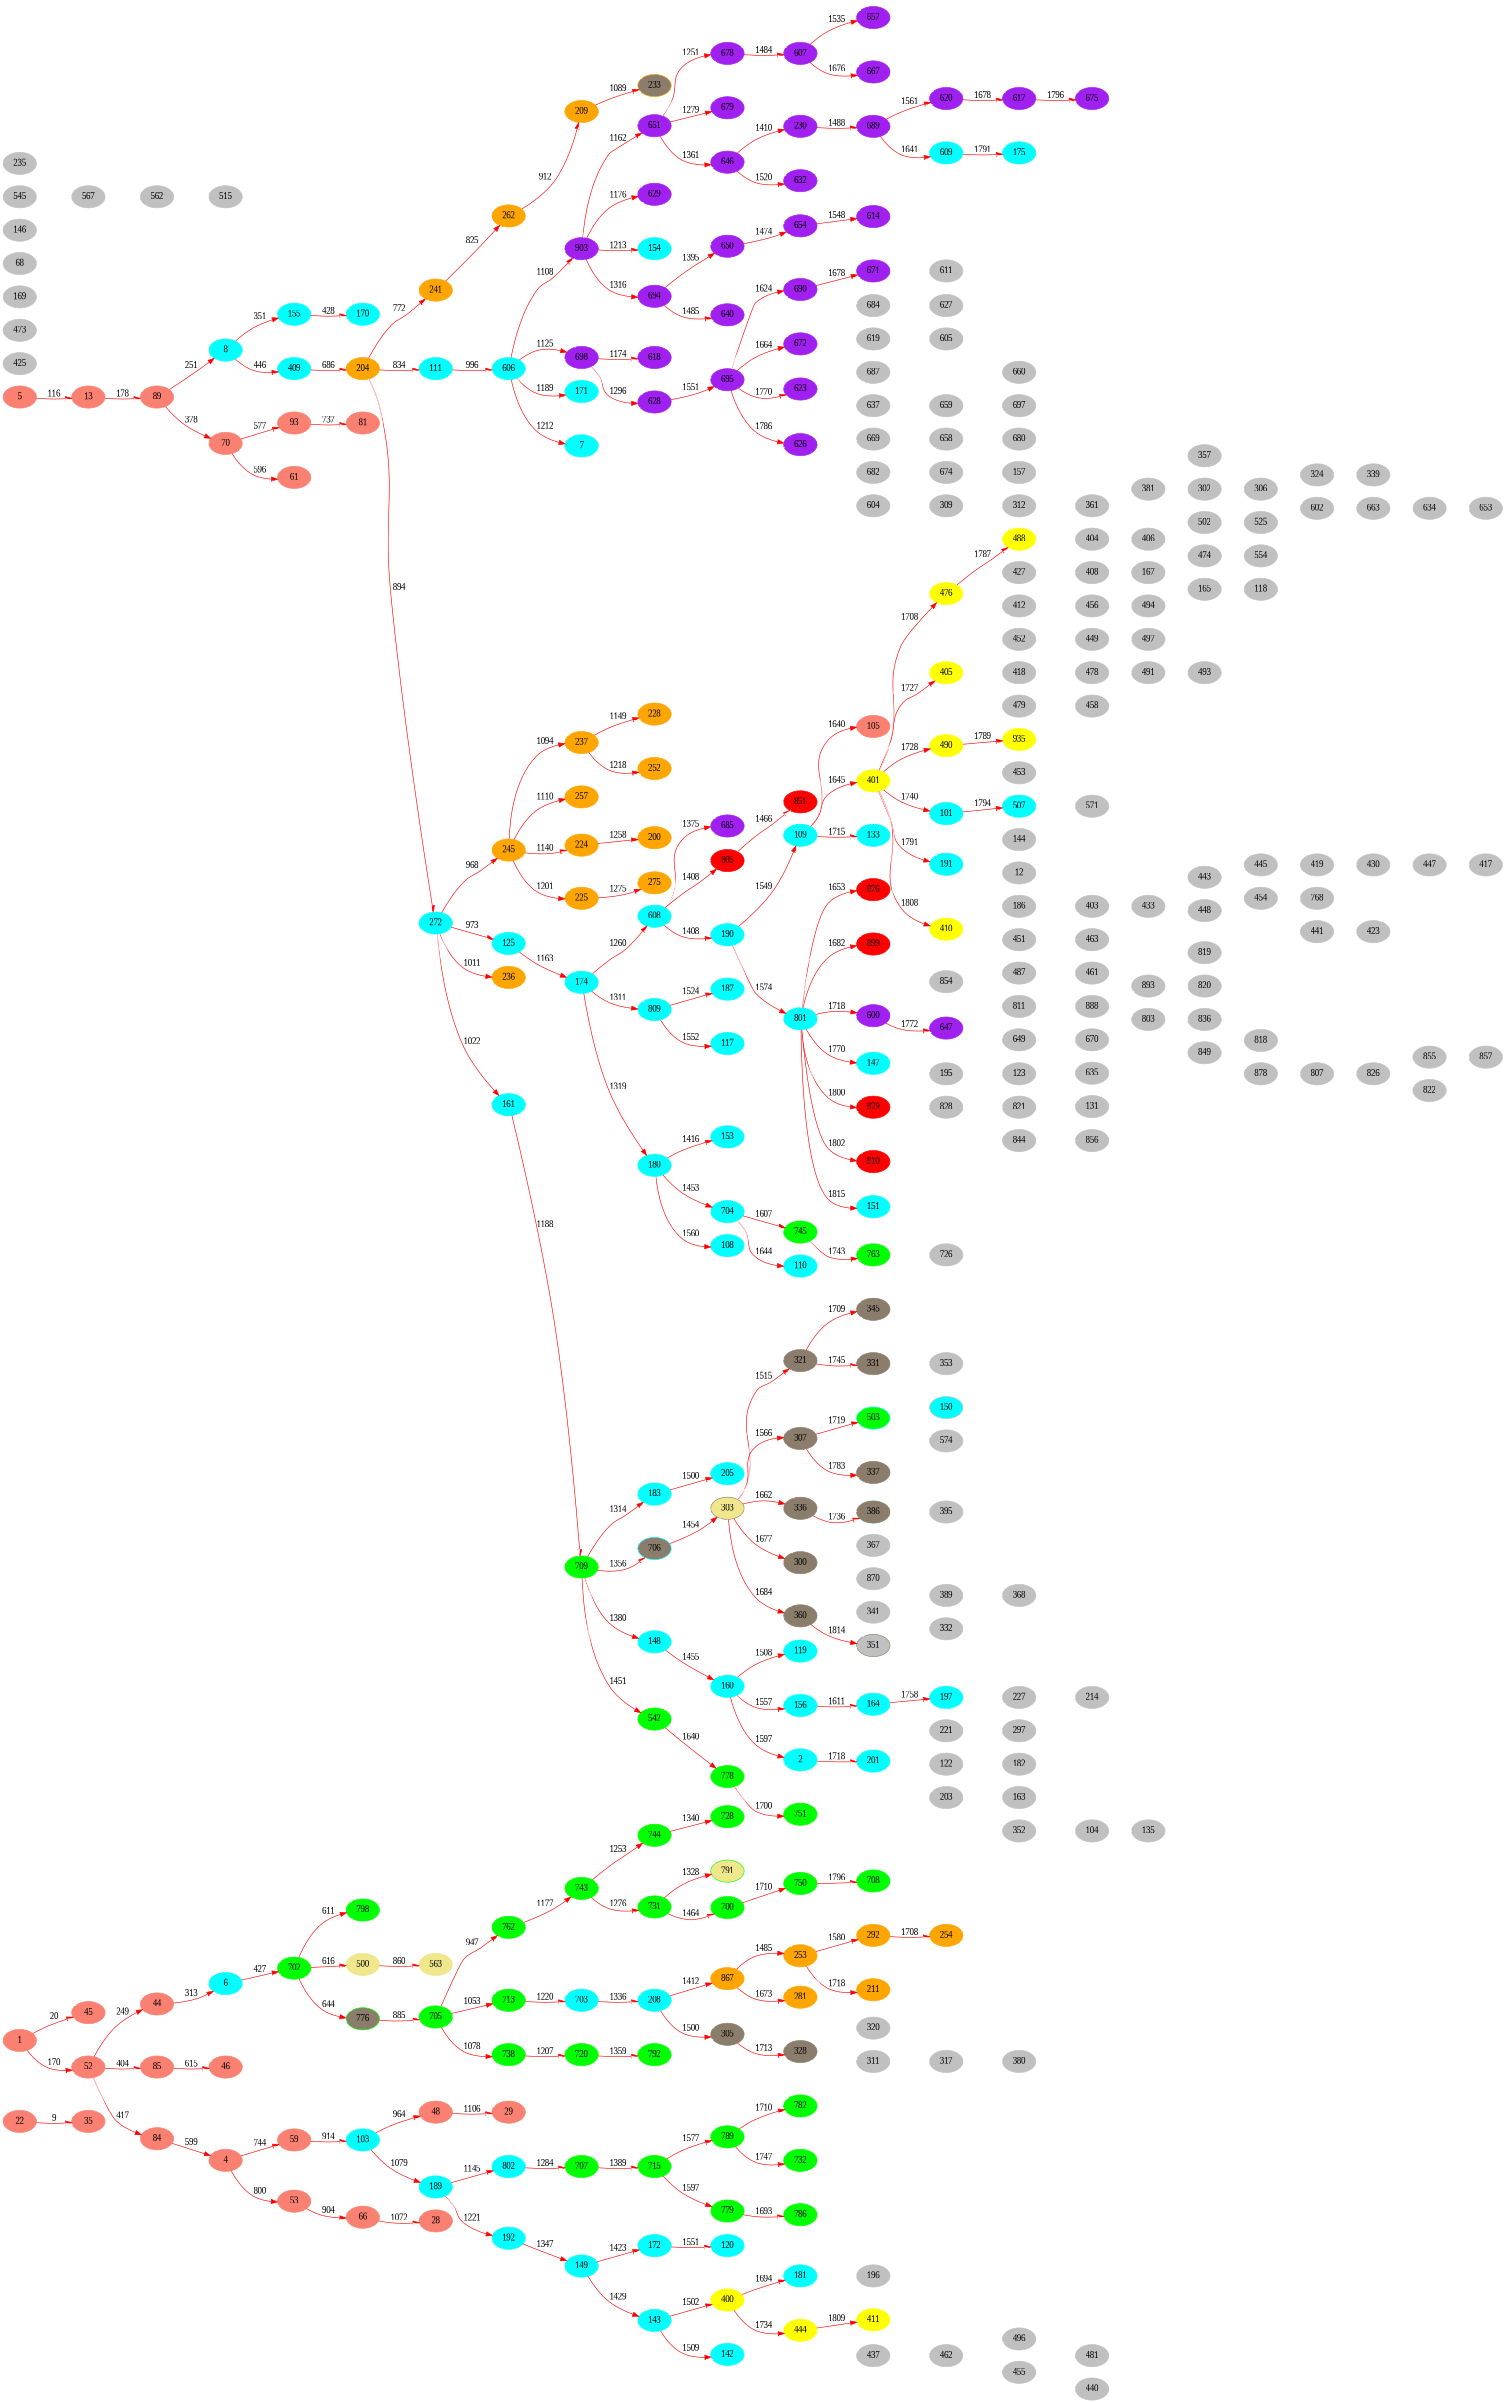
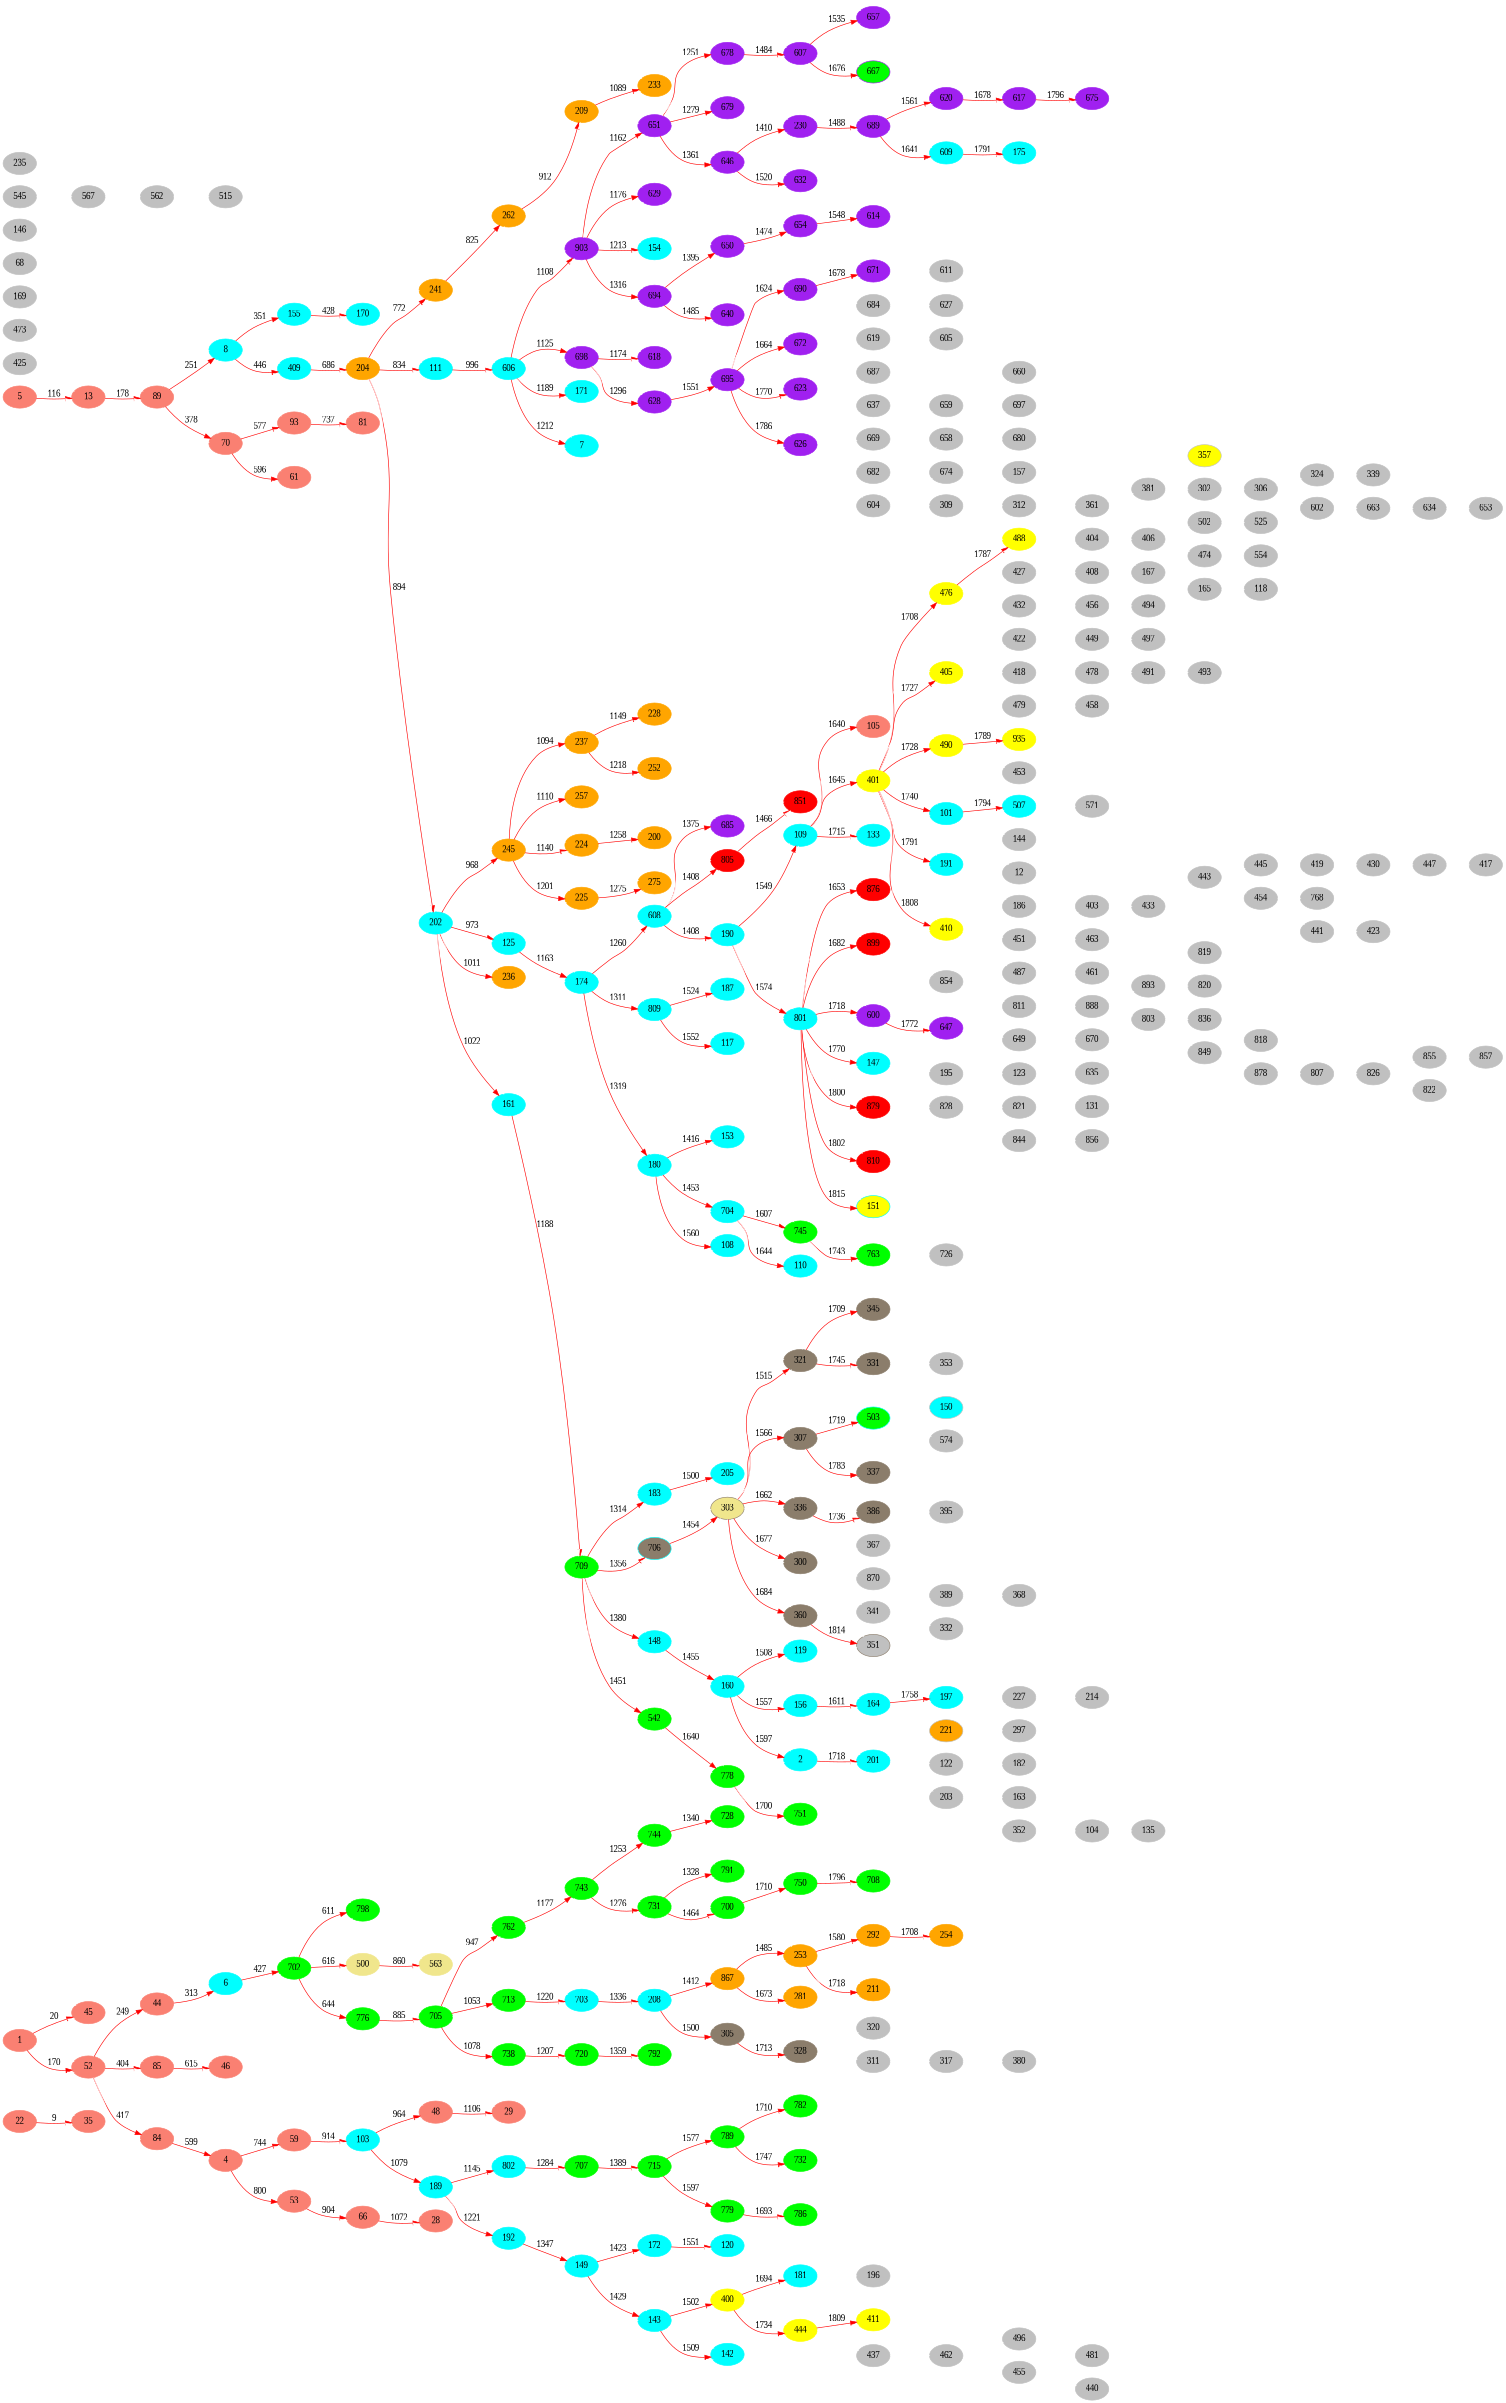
(873, 72) -> (873, 72)
(655, 86) -> (655, 86)
(1205, 456) -> (1205, 456)
(1019, 606) -> (1019, 606)
(1019, 639) -> (1019, 639)
(1205, 911) -> none
(436, 923) -> (436, 923)
(873, 1207) -> (873, 1207)
(946, 1731) -> (946, 1731)
(727, 1871) -> (727, 1871)
(363, 2019) -> (363, 2019)
